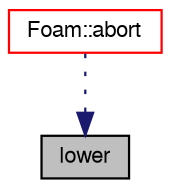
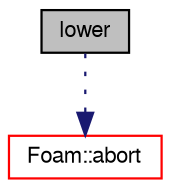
(85, 83) -> (85, 83)
